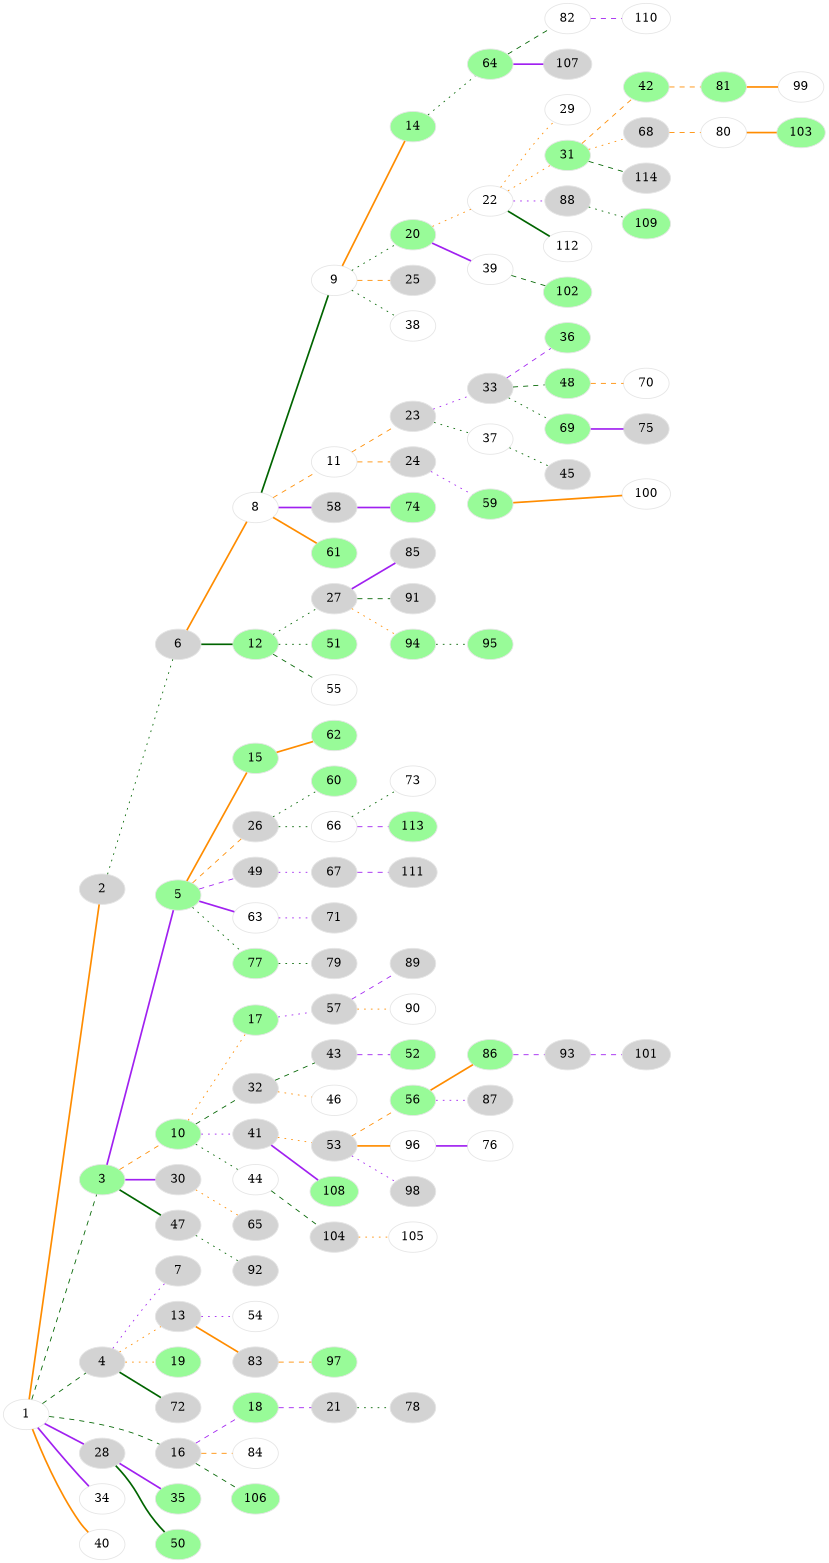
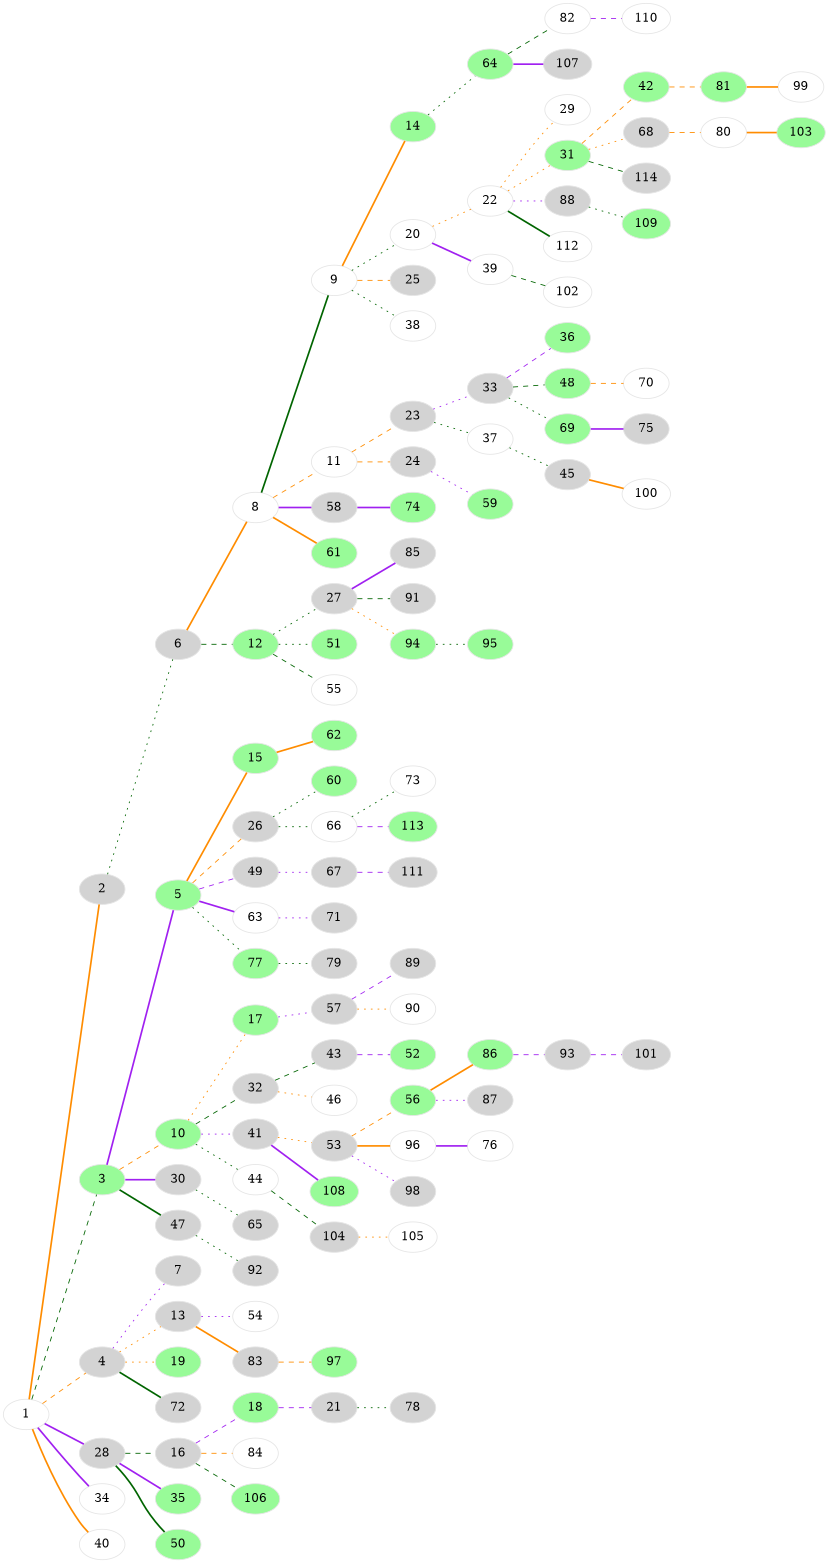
(413, 235) -> (413, 235)
(568, 292) -> (568, 292)
(568, 499) -> (606, 484)
(217, 644) -> (217, 644)
(217, 1203) -> (217, 1203)
(64, 1388) -> (64, 1388)
(106, 1426) -> (140, 1453)
